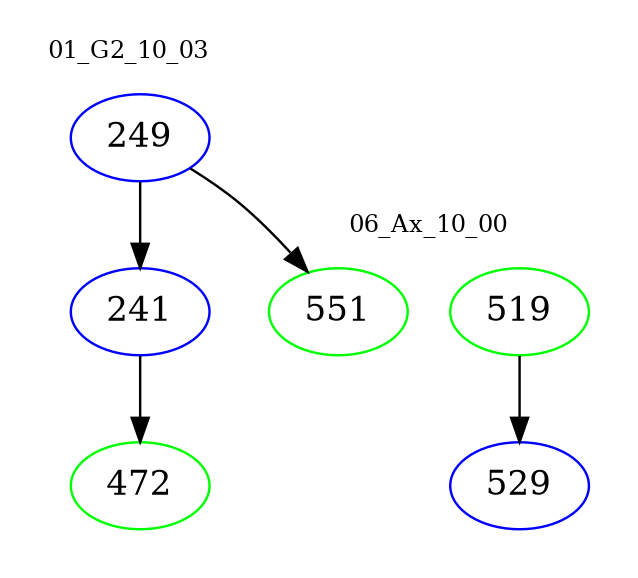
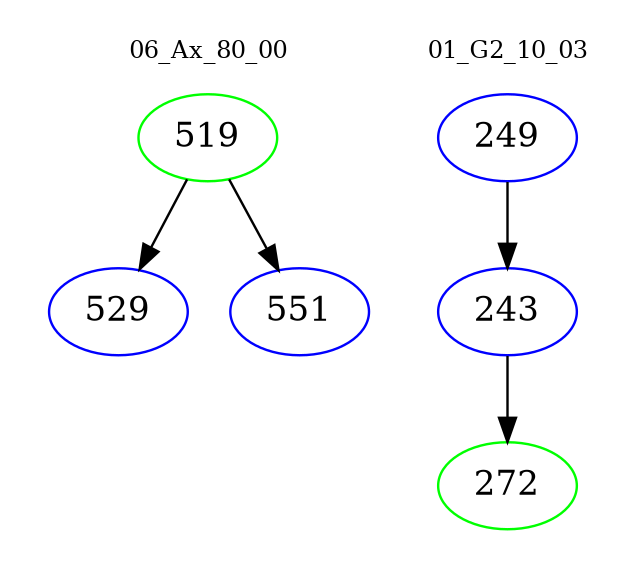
(429, 226) -> (209, 52)
(265, 227) -> (248, 214)
(140, 312) -> (507, 312)
(338, 312) -> (300, 312)
(140, 486) -> (507, 486)
